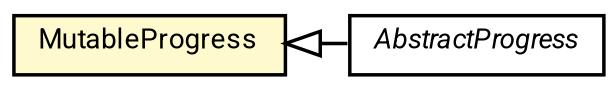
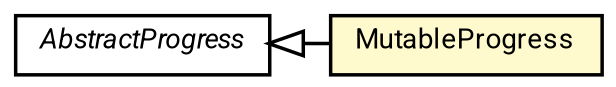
(334, 44) -> (317, 44)
